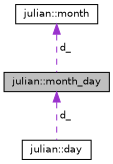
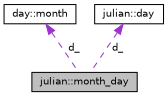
(57, 14) -> (40, 14)
(57, 121) -> (104, 52)
